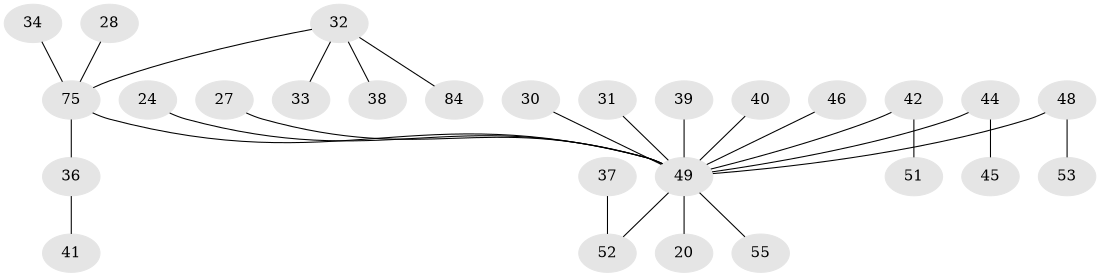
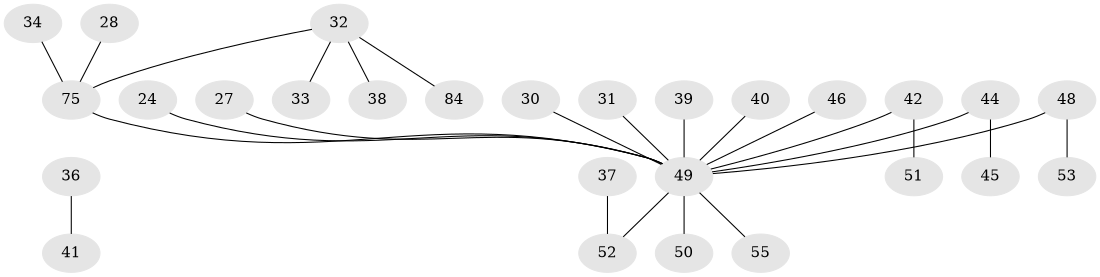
(71, 138) -> none
(684, 253) -> (684, 253)
